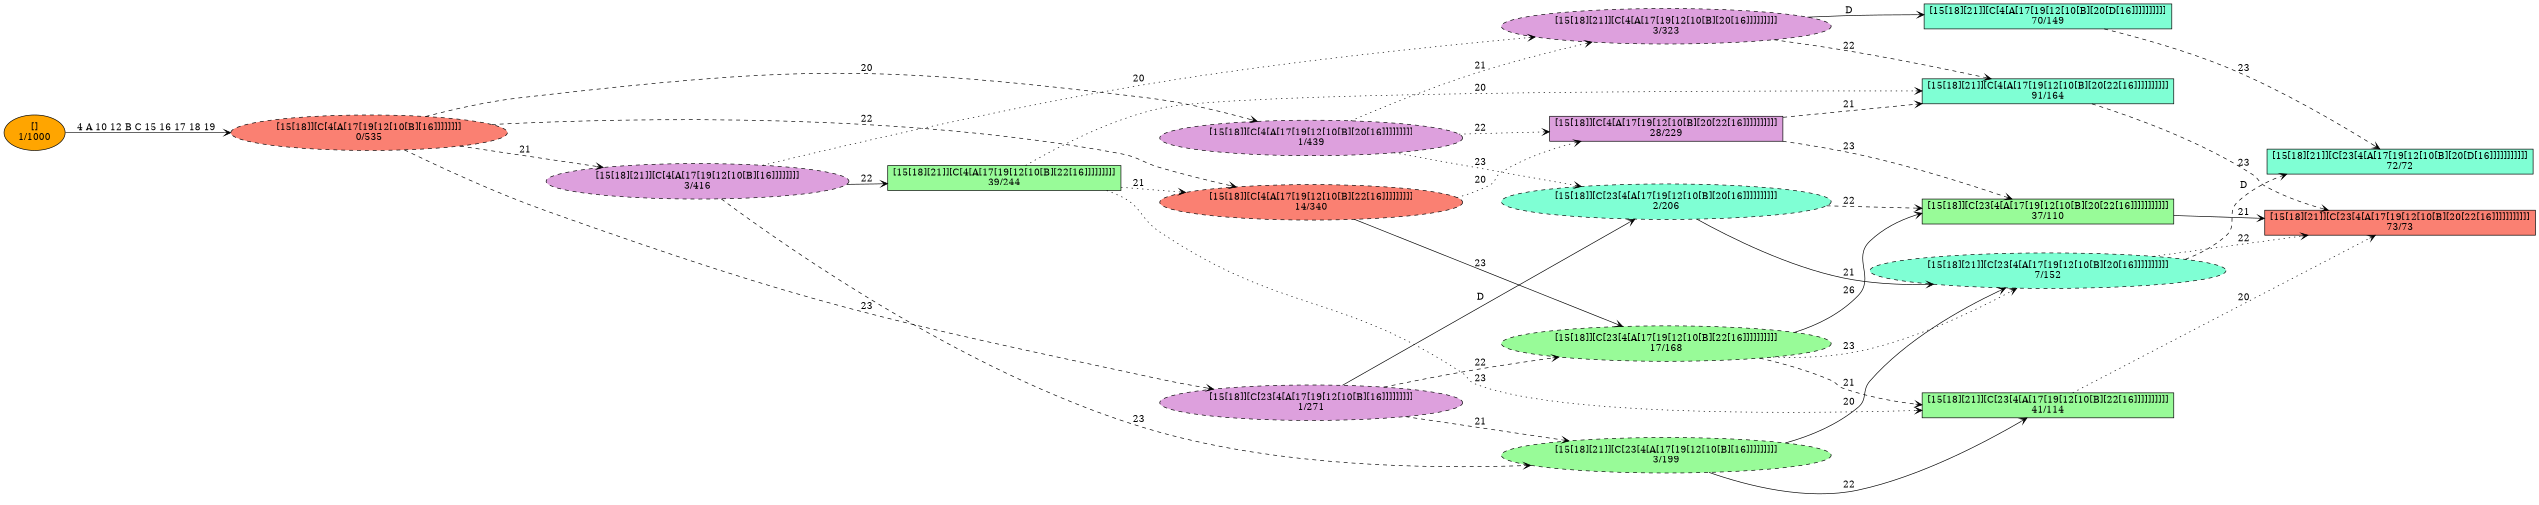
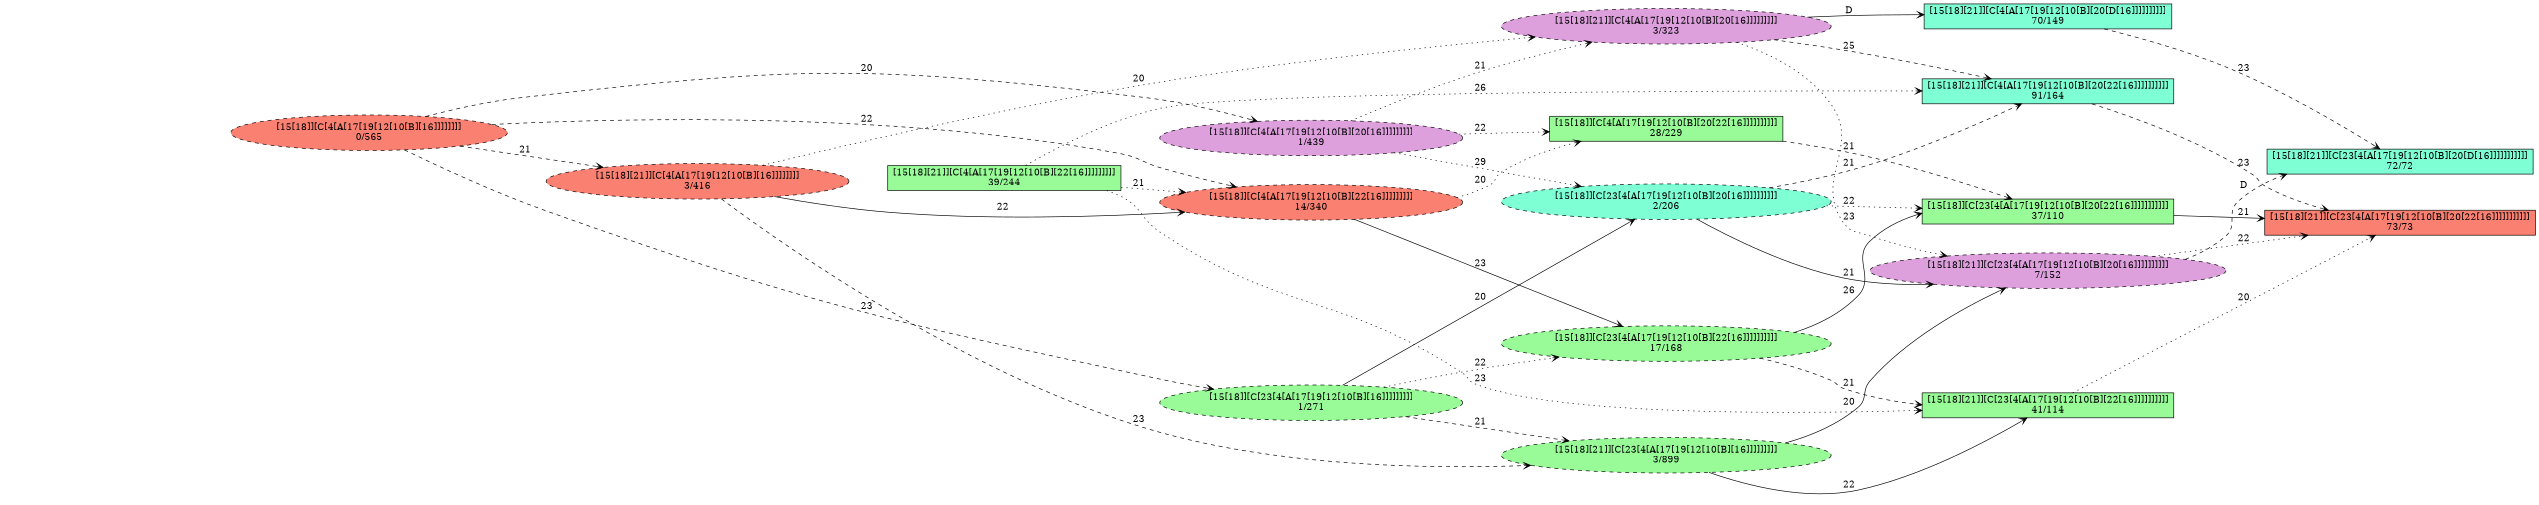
(1851, 46) -> (1851, 46)
(1482, 88) -> (1482, 88)
(1849, 111) -> (1895, 156)
(1666, 129) -> (1666, 129)
(35, 133) -> none
(369, 133) -> (369, 133)
(1851, 147) -> (1851, 147)
(1482, 163) -> (1482, 163)
(698, 181) -> (698, 181)
(864, 184) -> (976, 216)
(1871, 207) -> (1871, 207)
(2048, 271) -> (2048, 271)
(1482, 297) -> (1482, 297)
(1896, 341) -> (1838, 158)
(1468, 371) -> (1468, 371)
(1311, 403) -> (1311, 403)
(1666, 455) -> (1666, 455)
